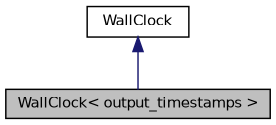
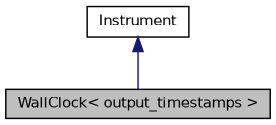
(138, 22) -> (138, 22)
